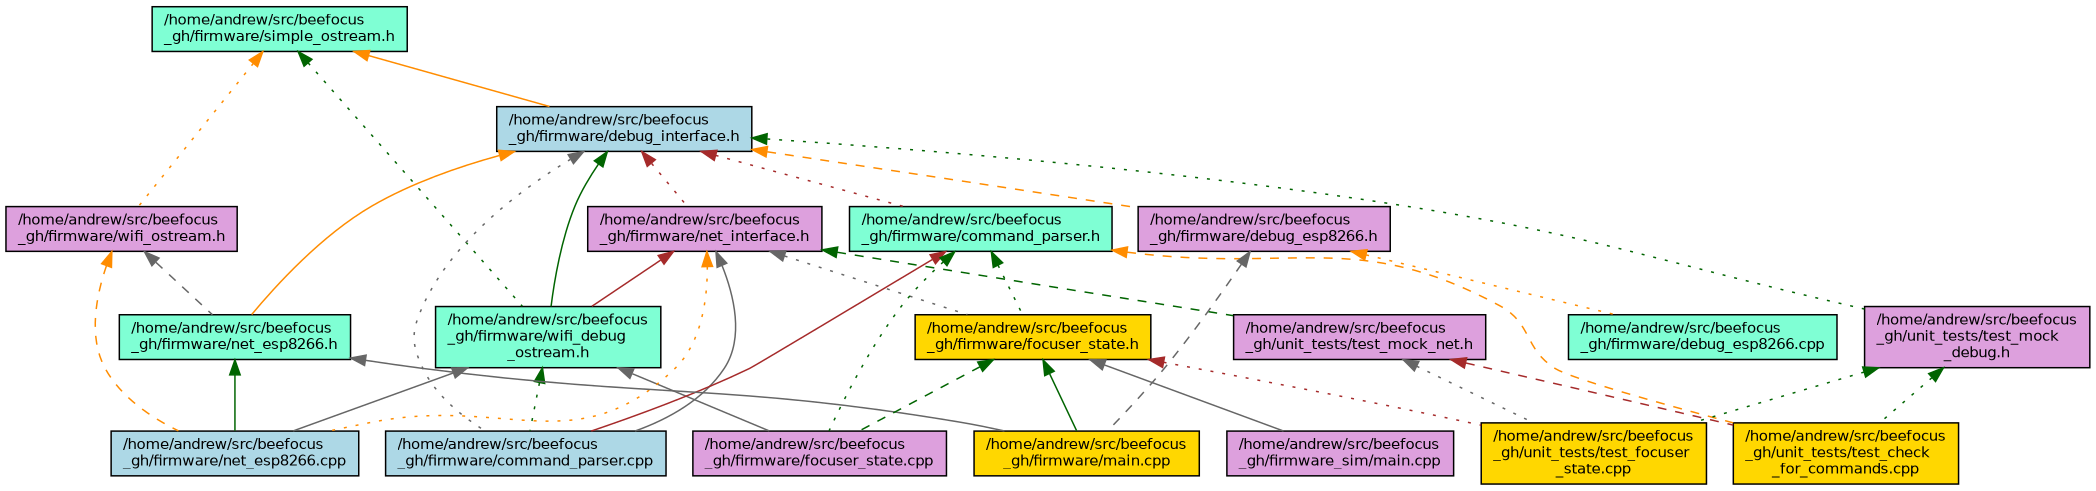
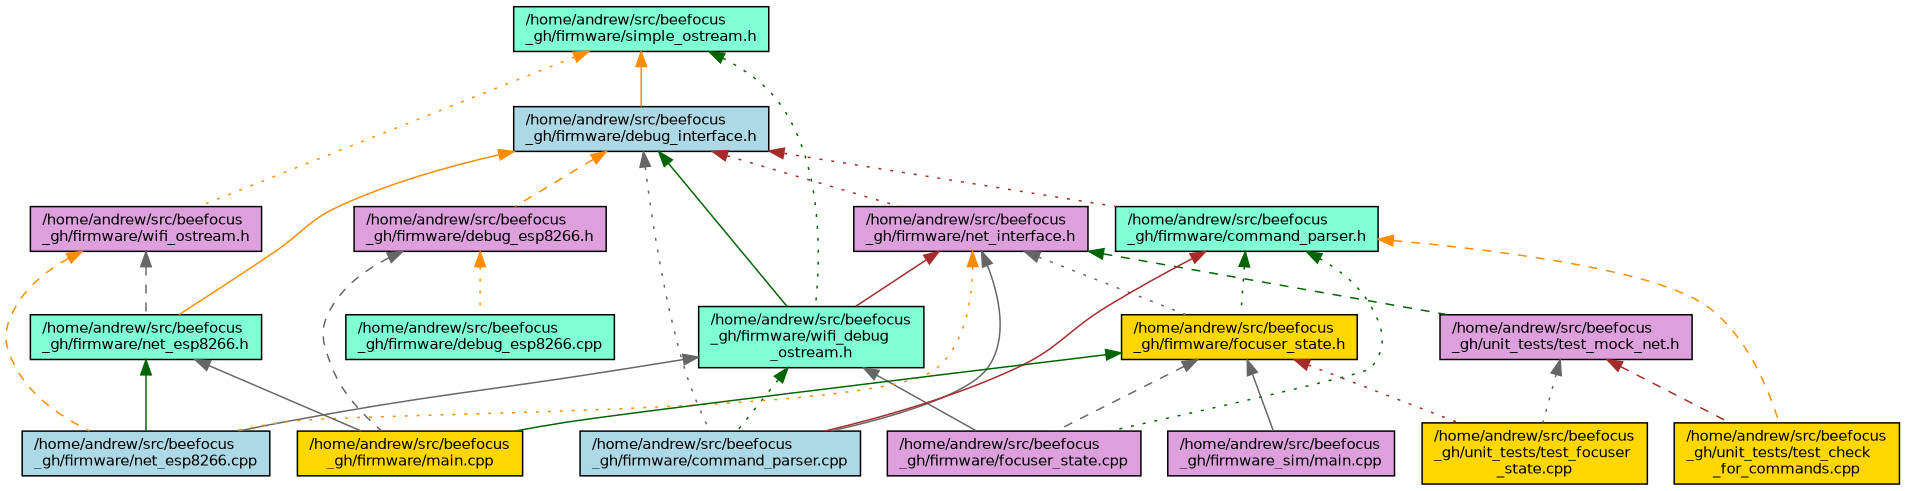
(1977, 337) -> none
(920, 399) -> (1120, 399)
